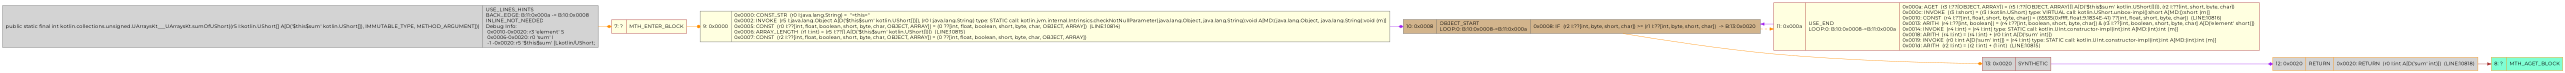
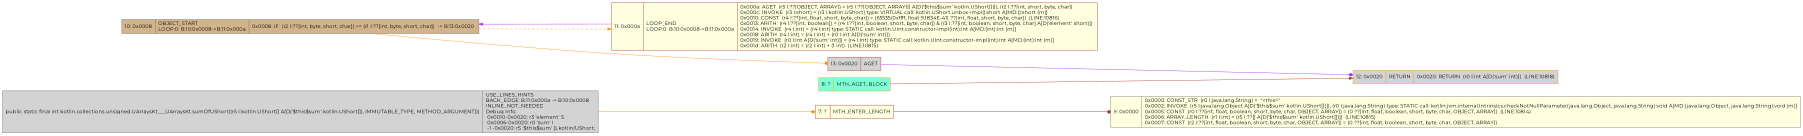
(1821, 24) -> (662, 24)
(657, 26) -> (862, 112)
(692, 27) -> (1000, 112)
(1394, 27) -> none
(1800, 56) -> (598, 53)
(2033, 64) -> (871, 64)
(2483, 64) -> (1120, 81)
